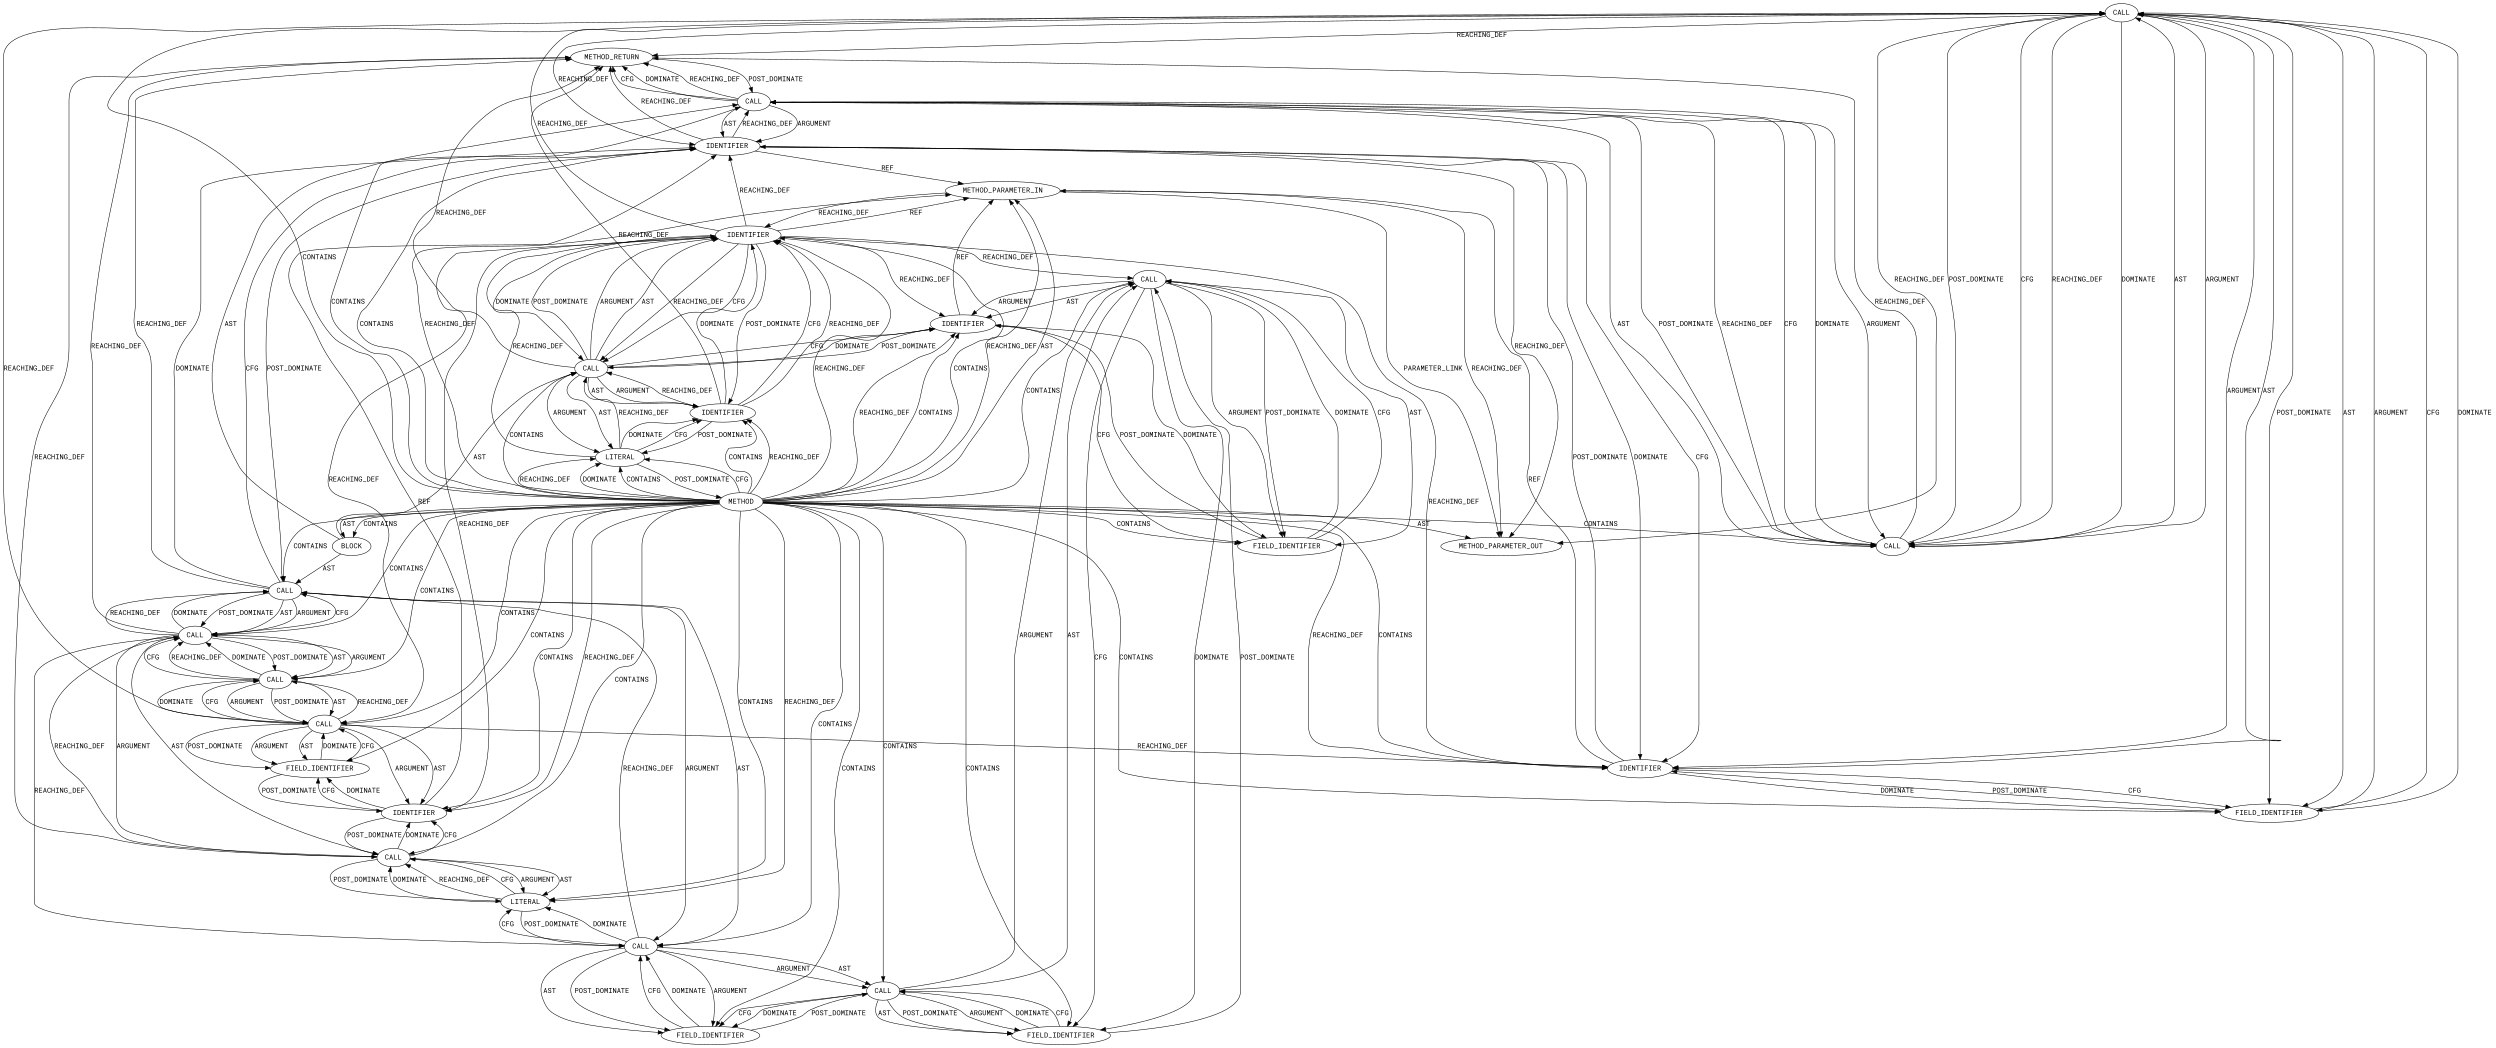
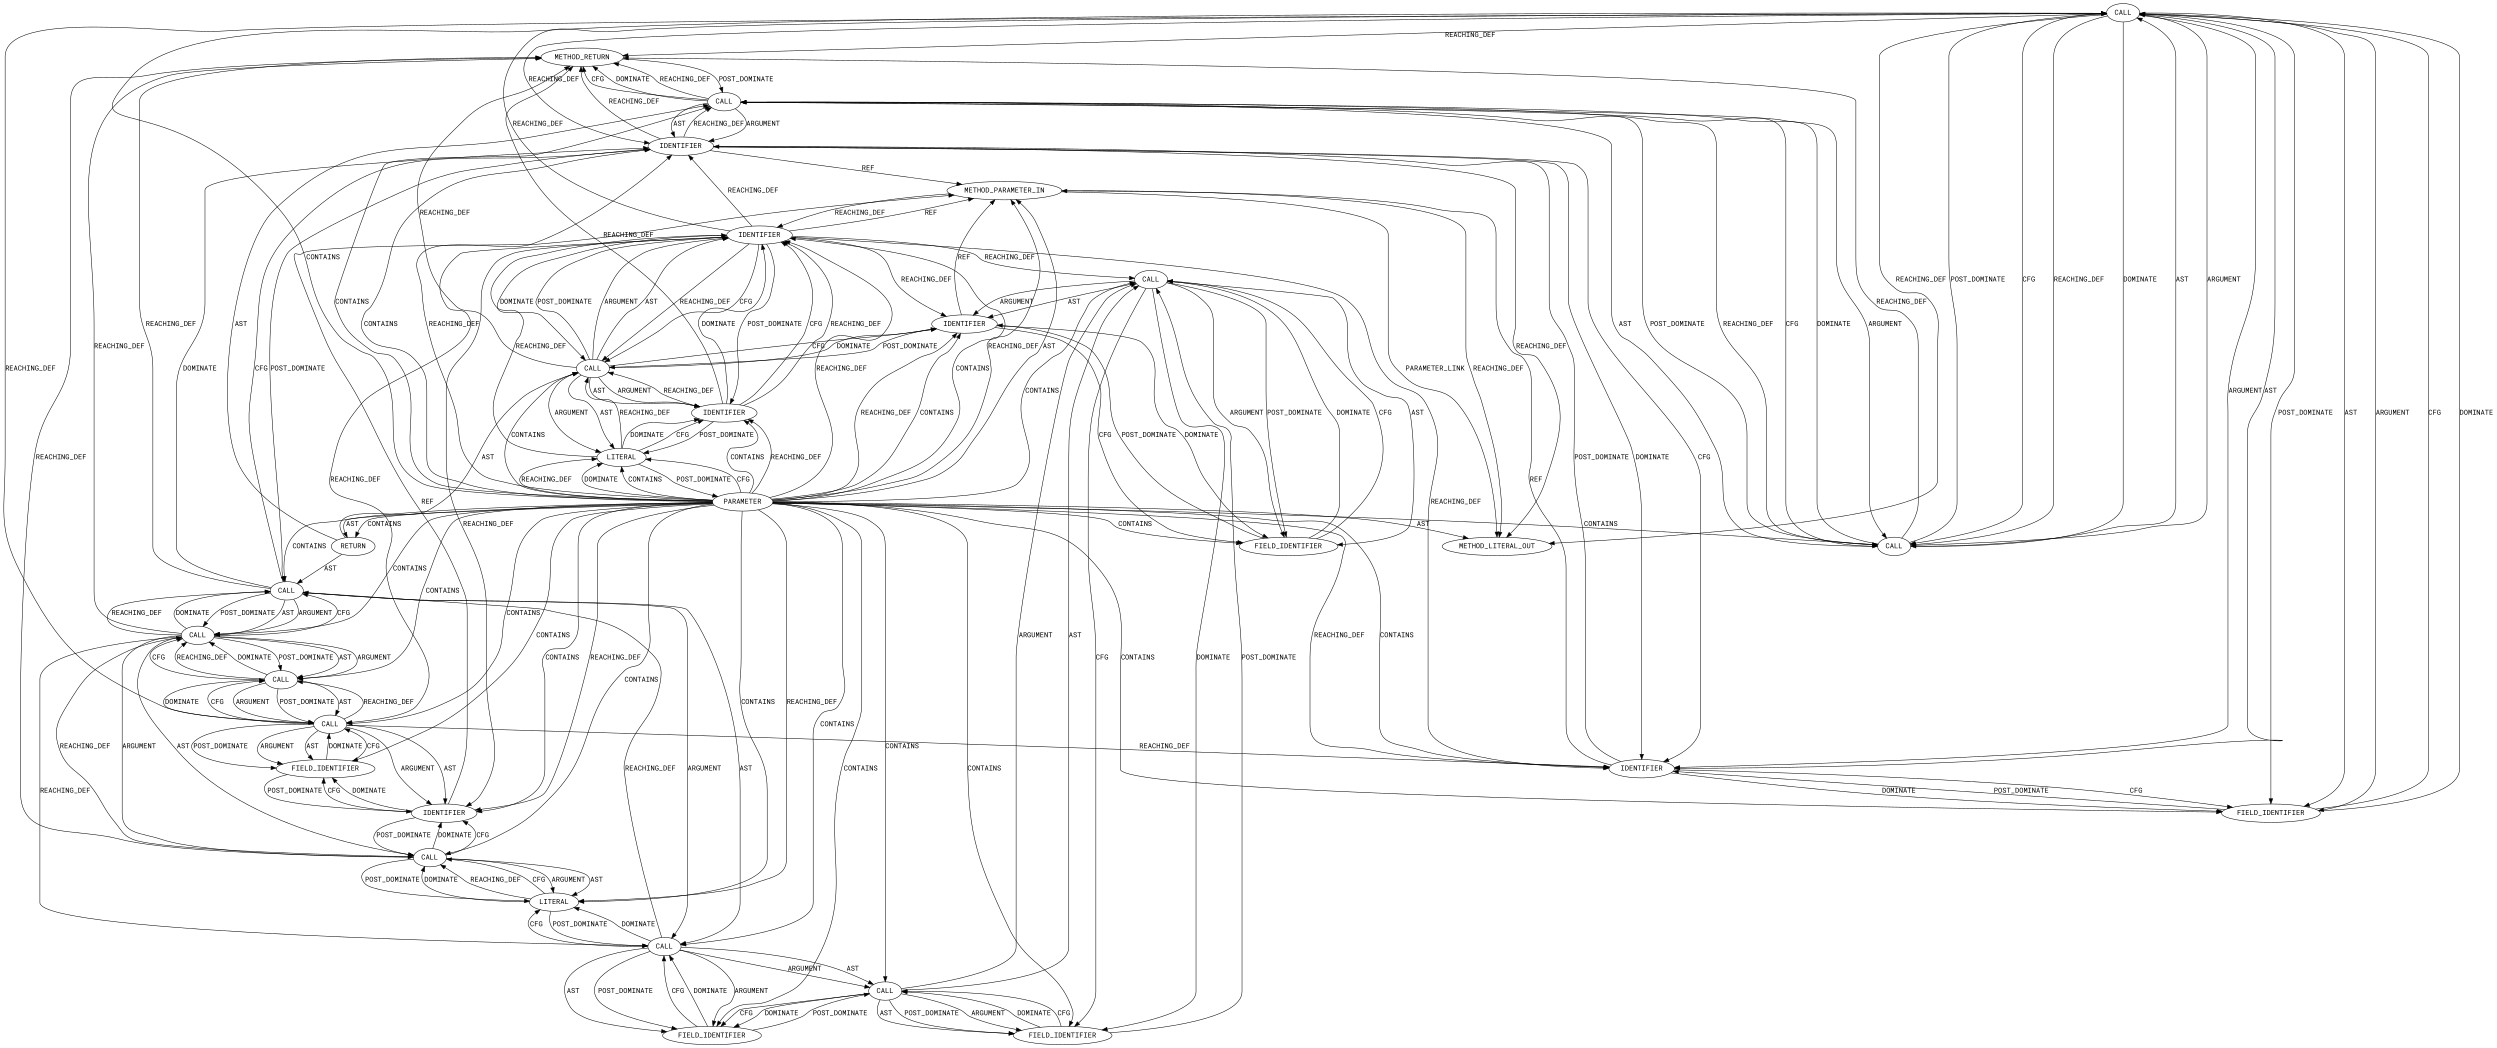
(741, 502) -> (743, 502)
(352, 546) -> (353, 546)
(1501, 546) -> (1497, 546)
